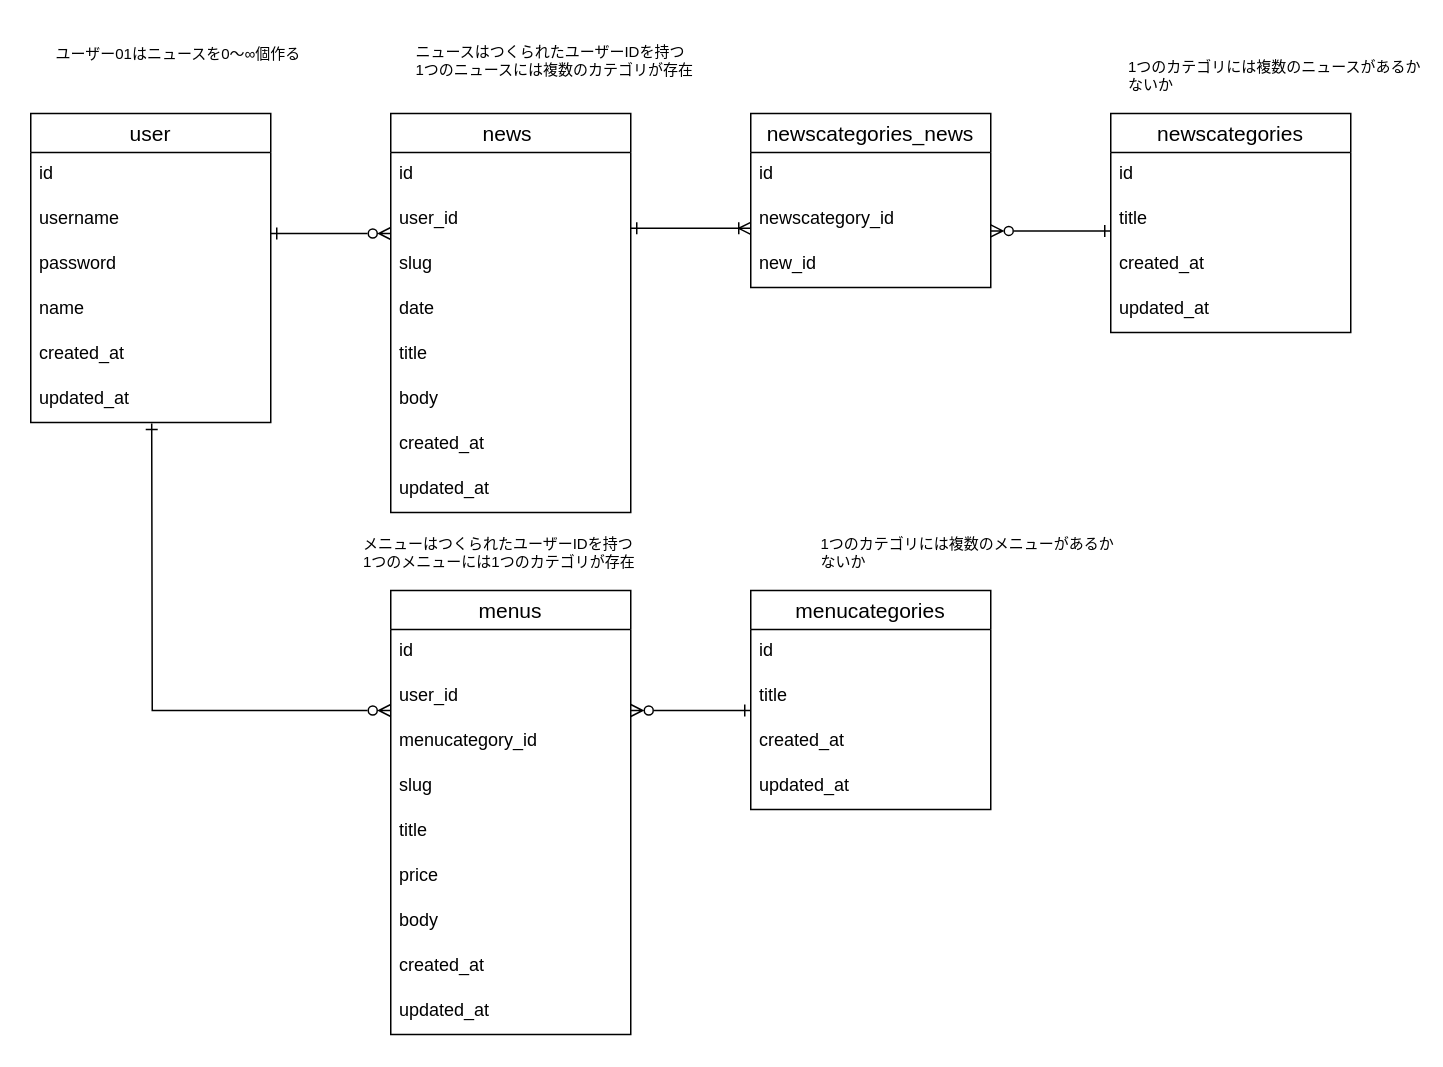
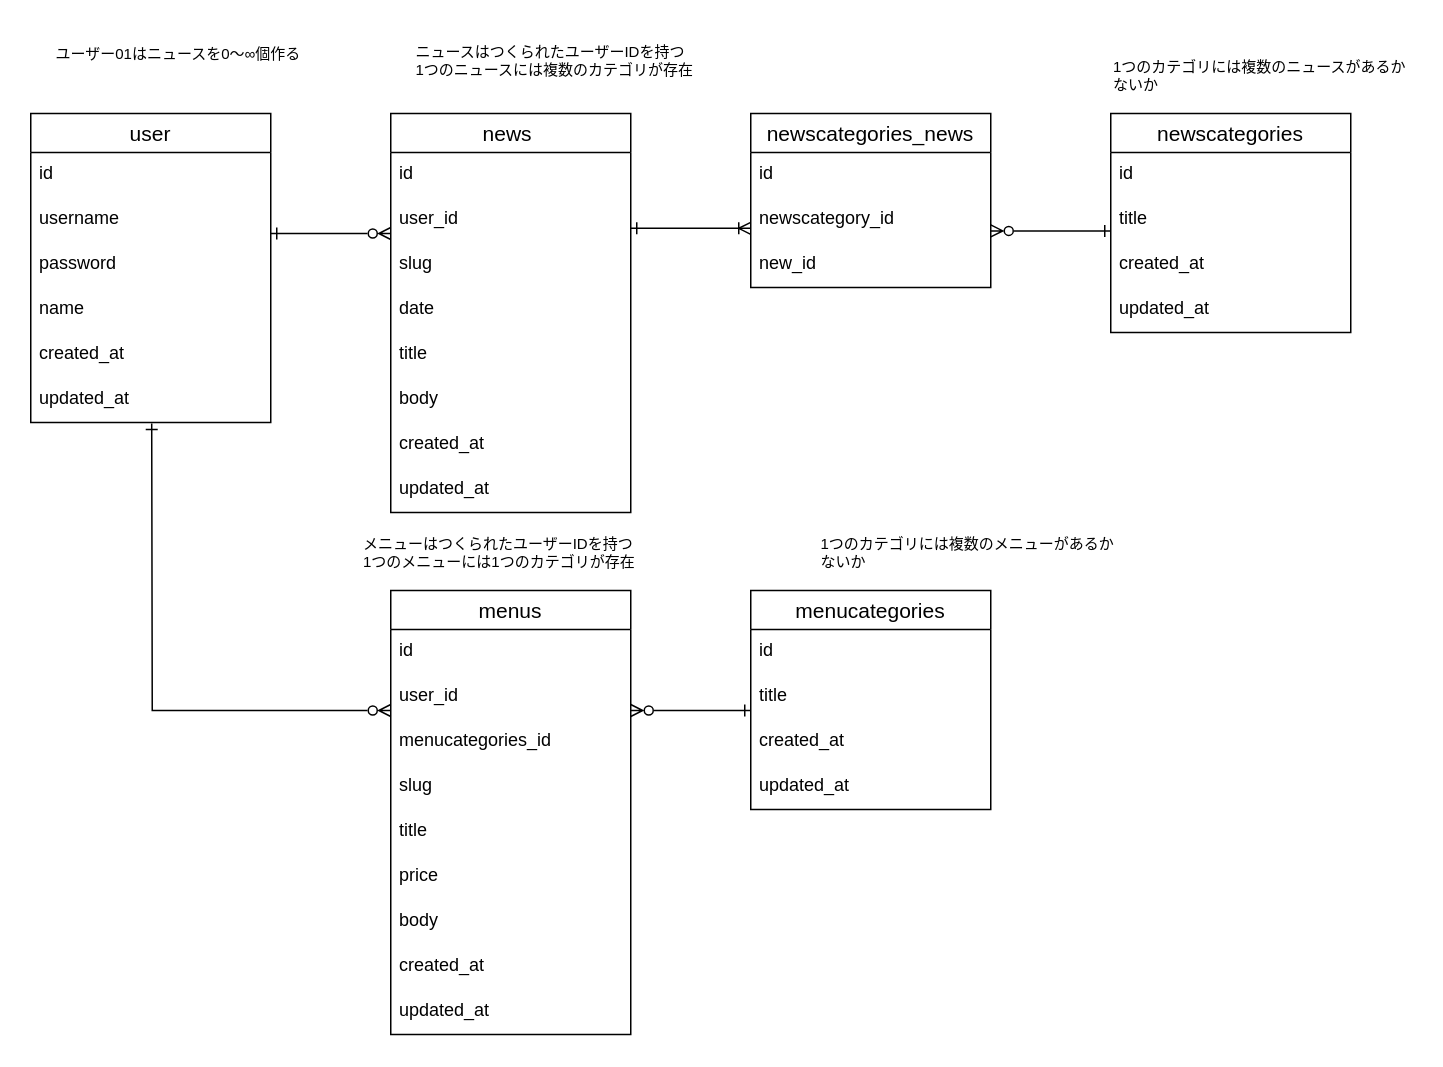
(1276, 76) -> (1261, 76)
(472, 740) -> (480, 740)
